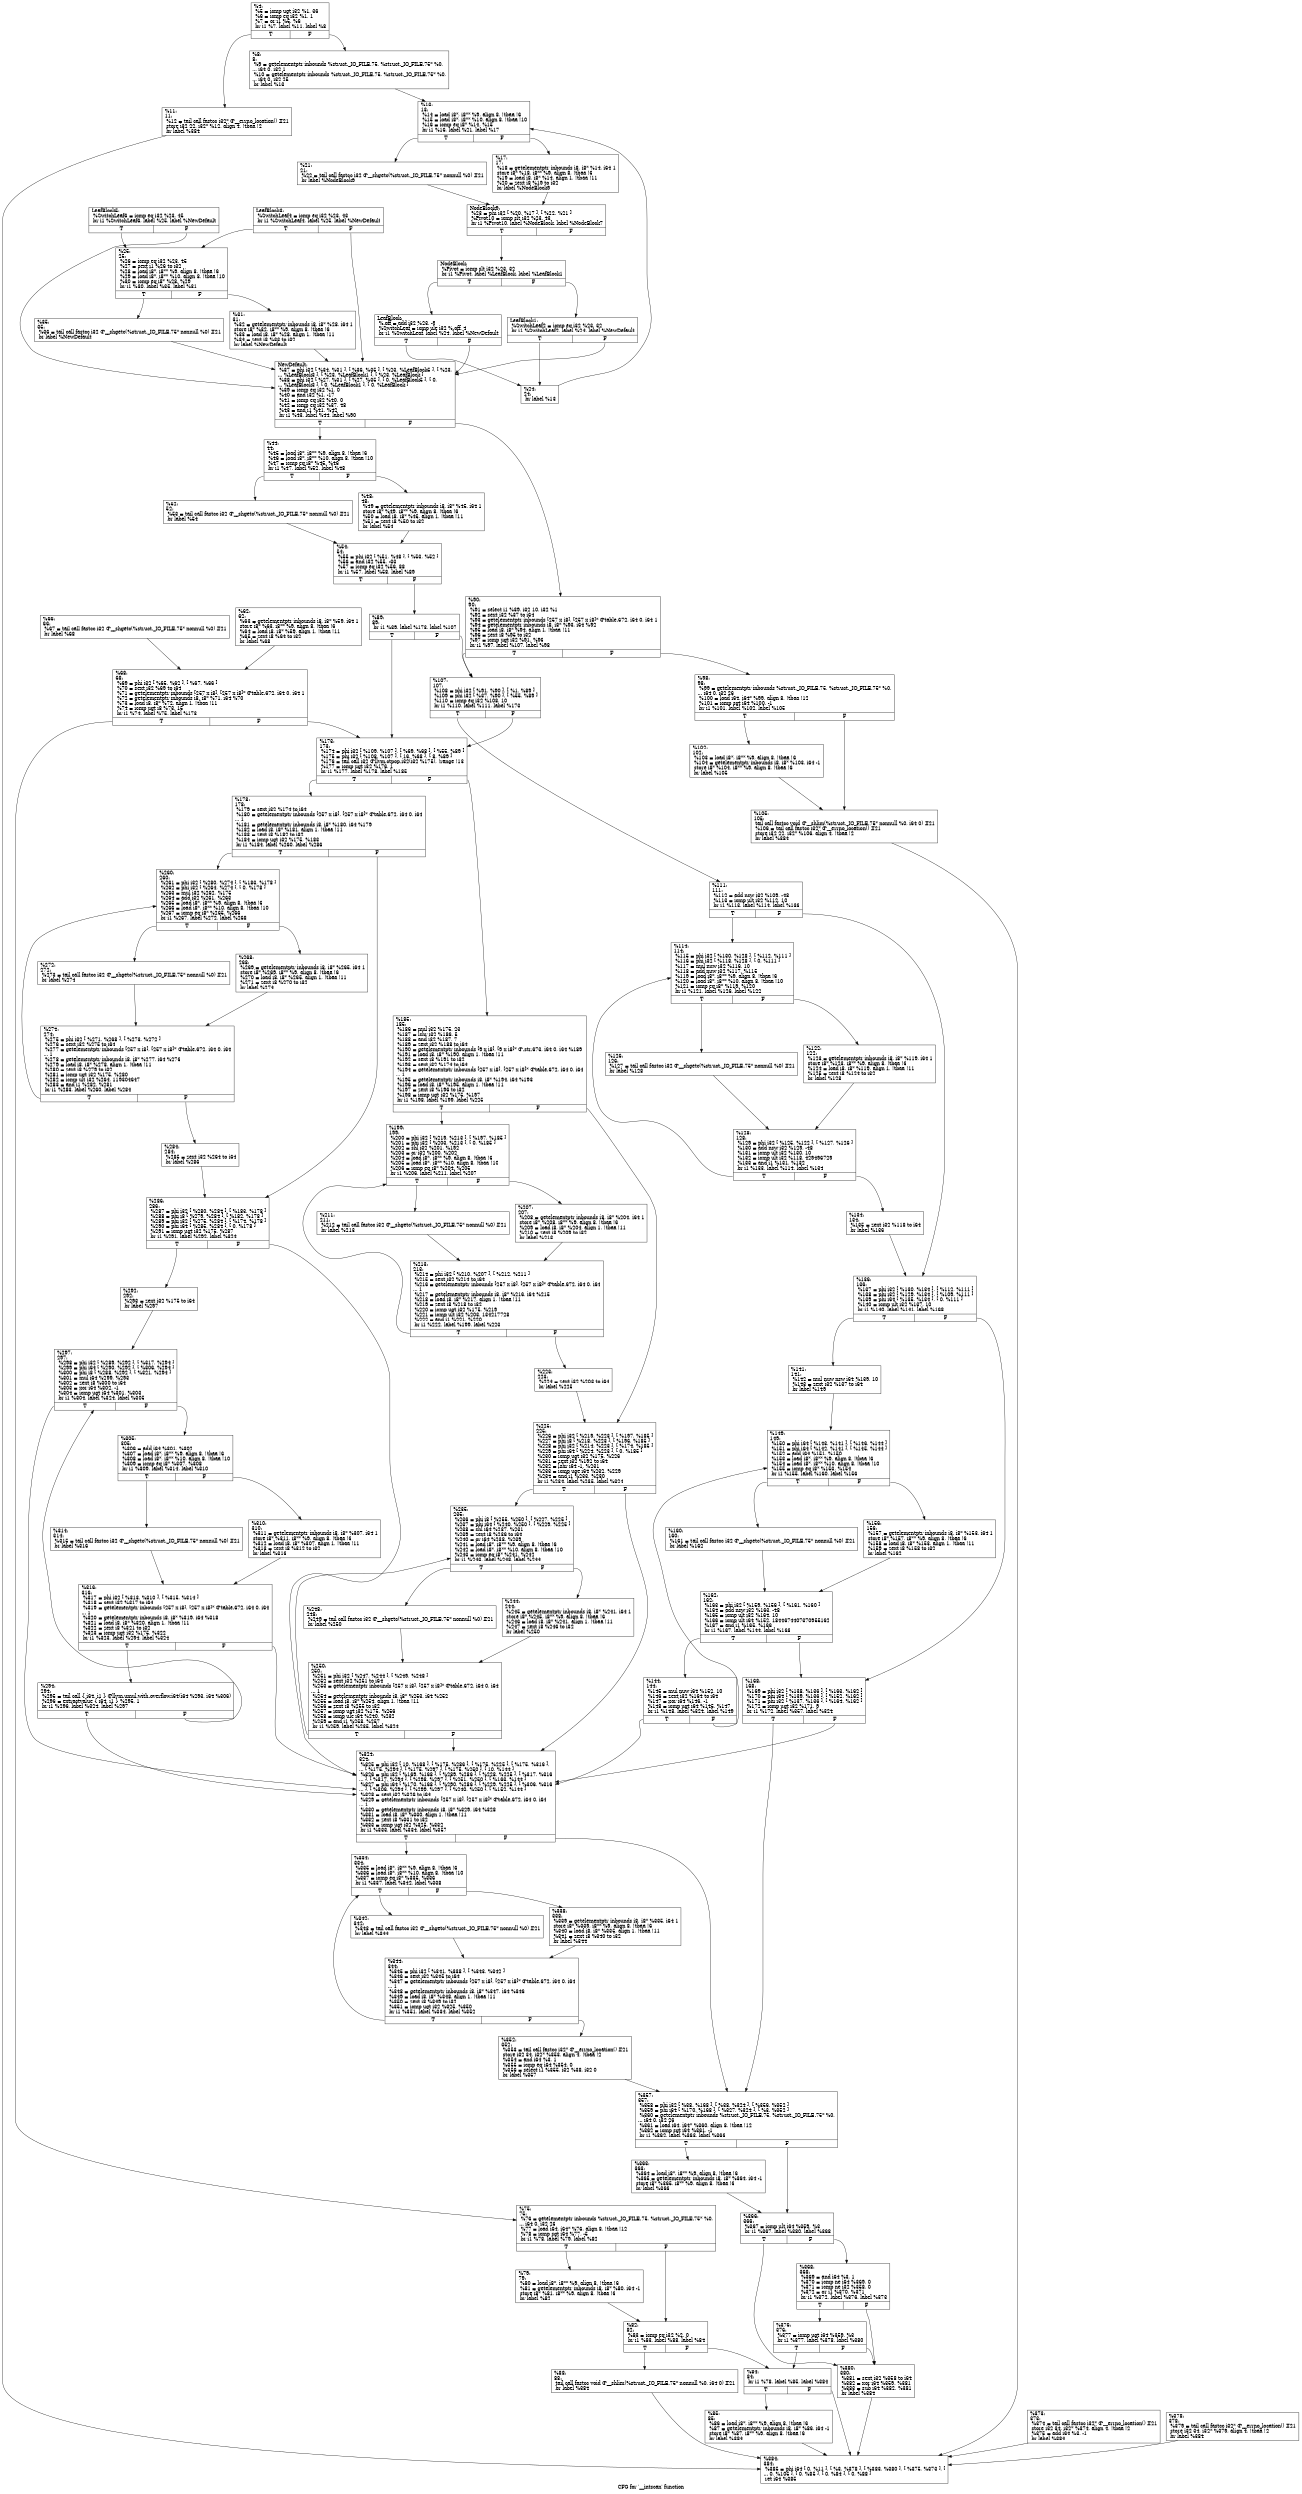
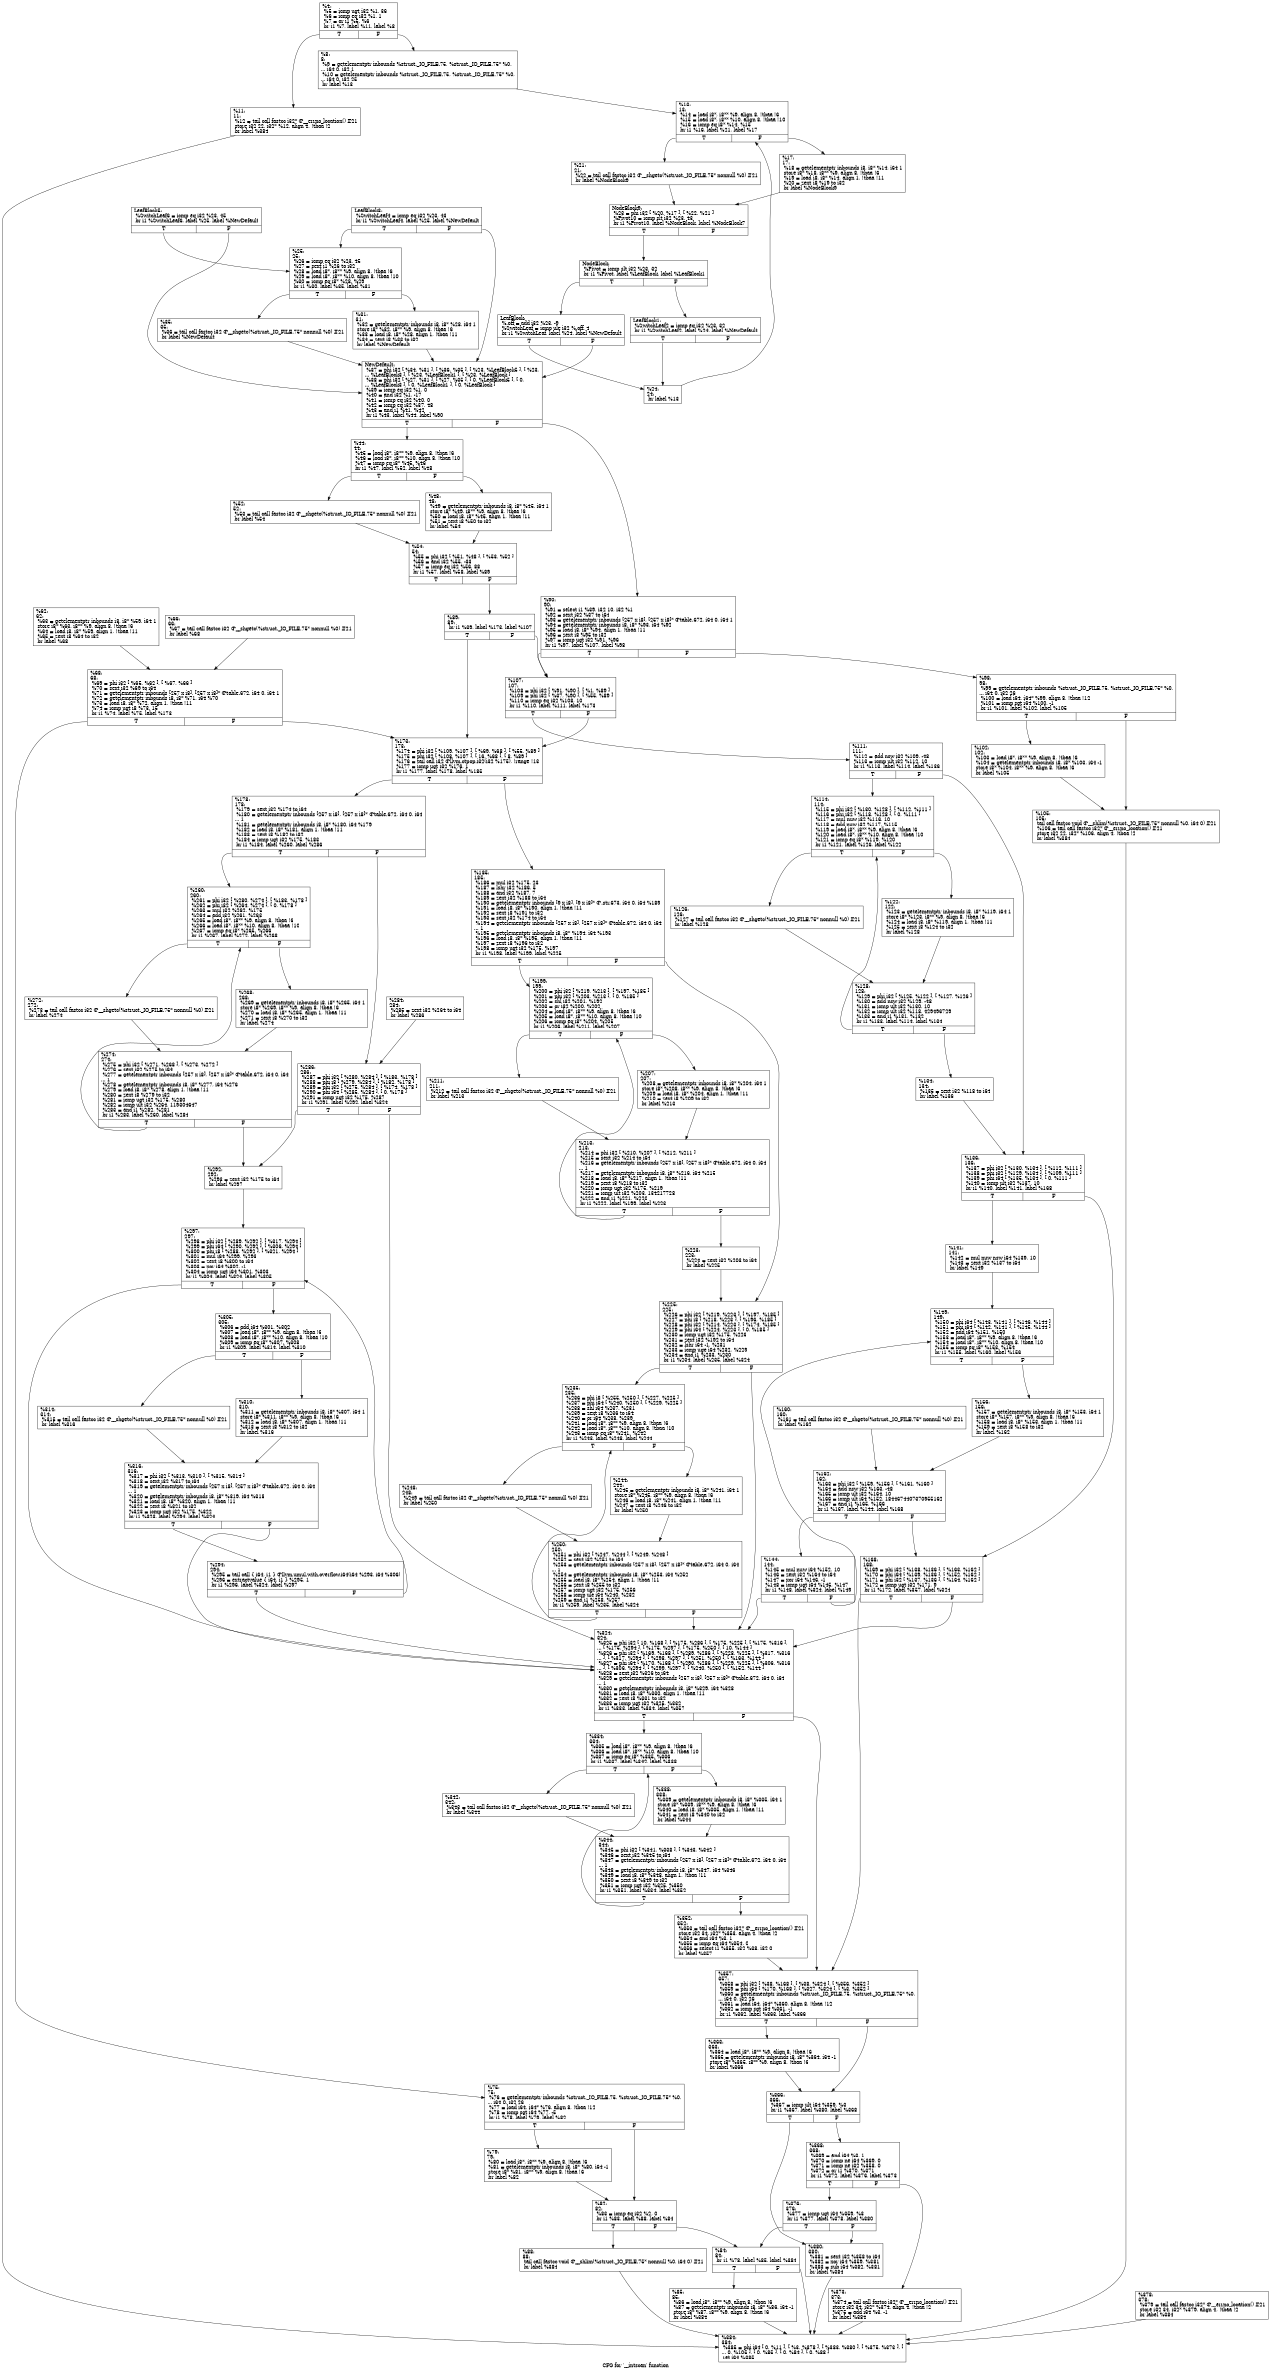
(534, 360) -> none
(188, 1122) -> (243, 1145)
(754, 1500) -> none
(872, 2335) -> (921, 2230)
